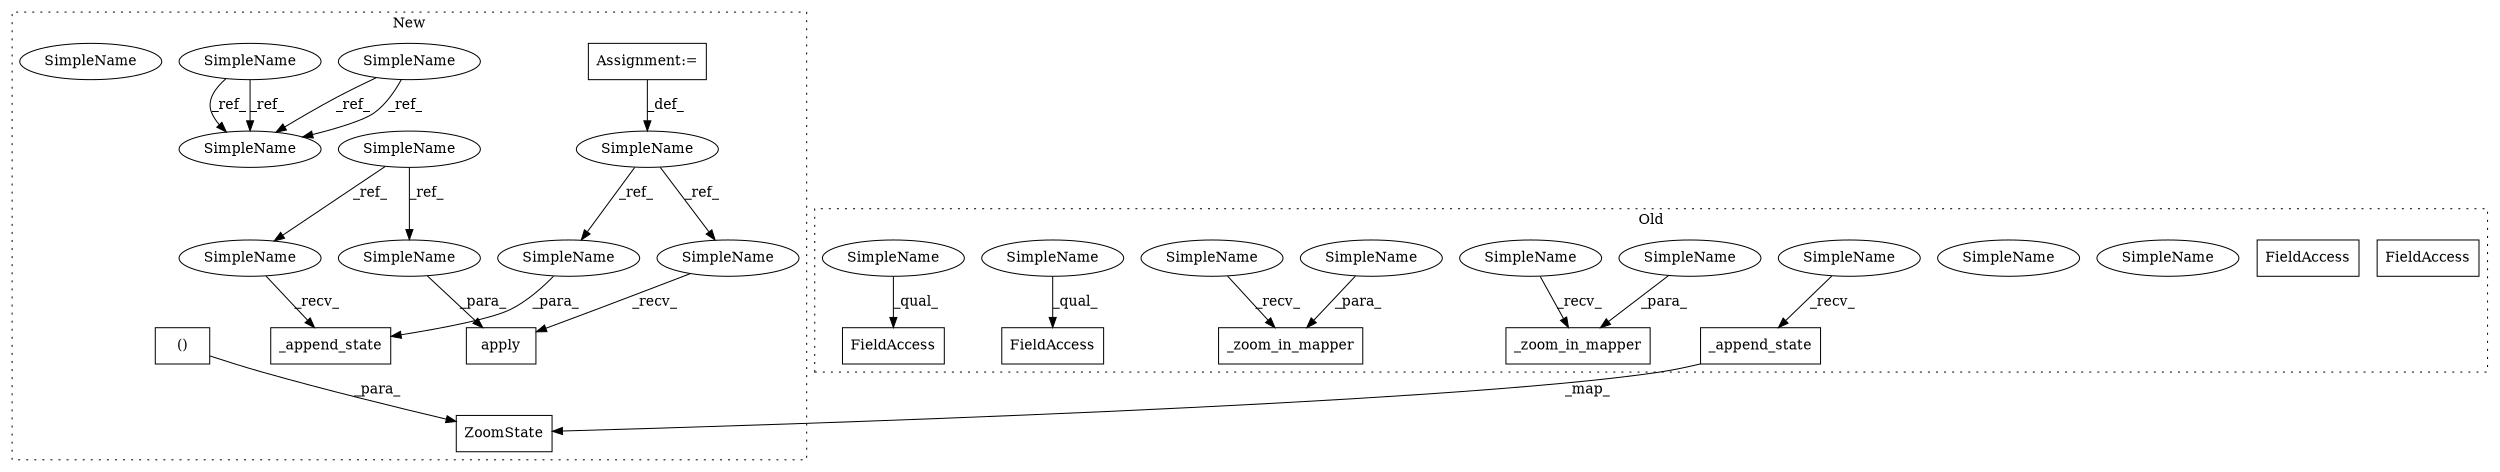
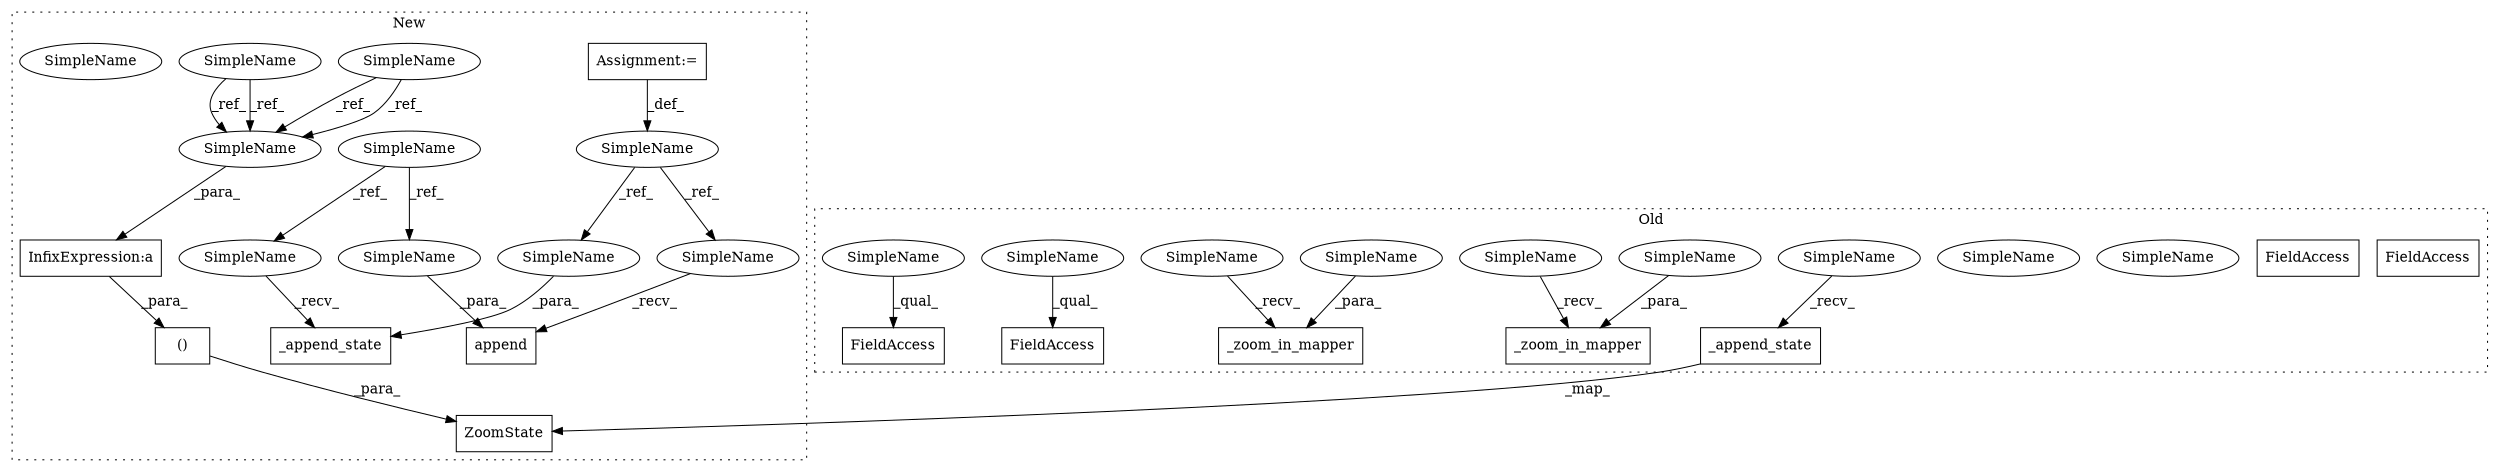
none -> (91, 258)
(501, 346) -> (501, 346)
